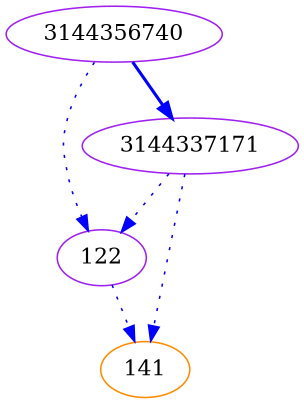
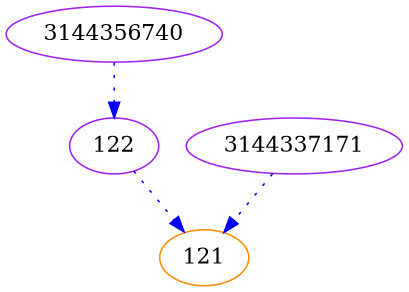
(148, 84) -> none
(150, 197) -> none
(145, 370) -> (204, 258)
